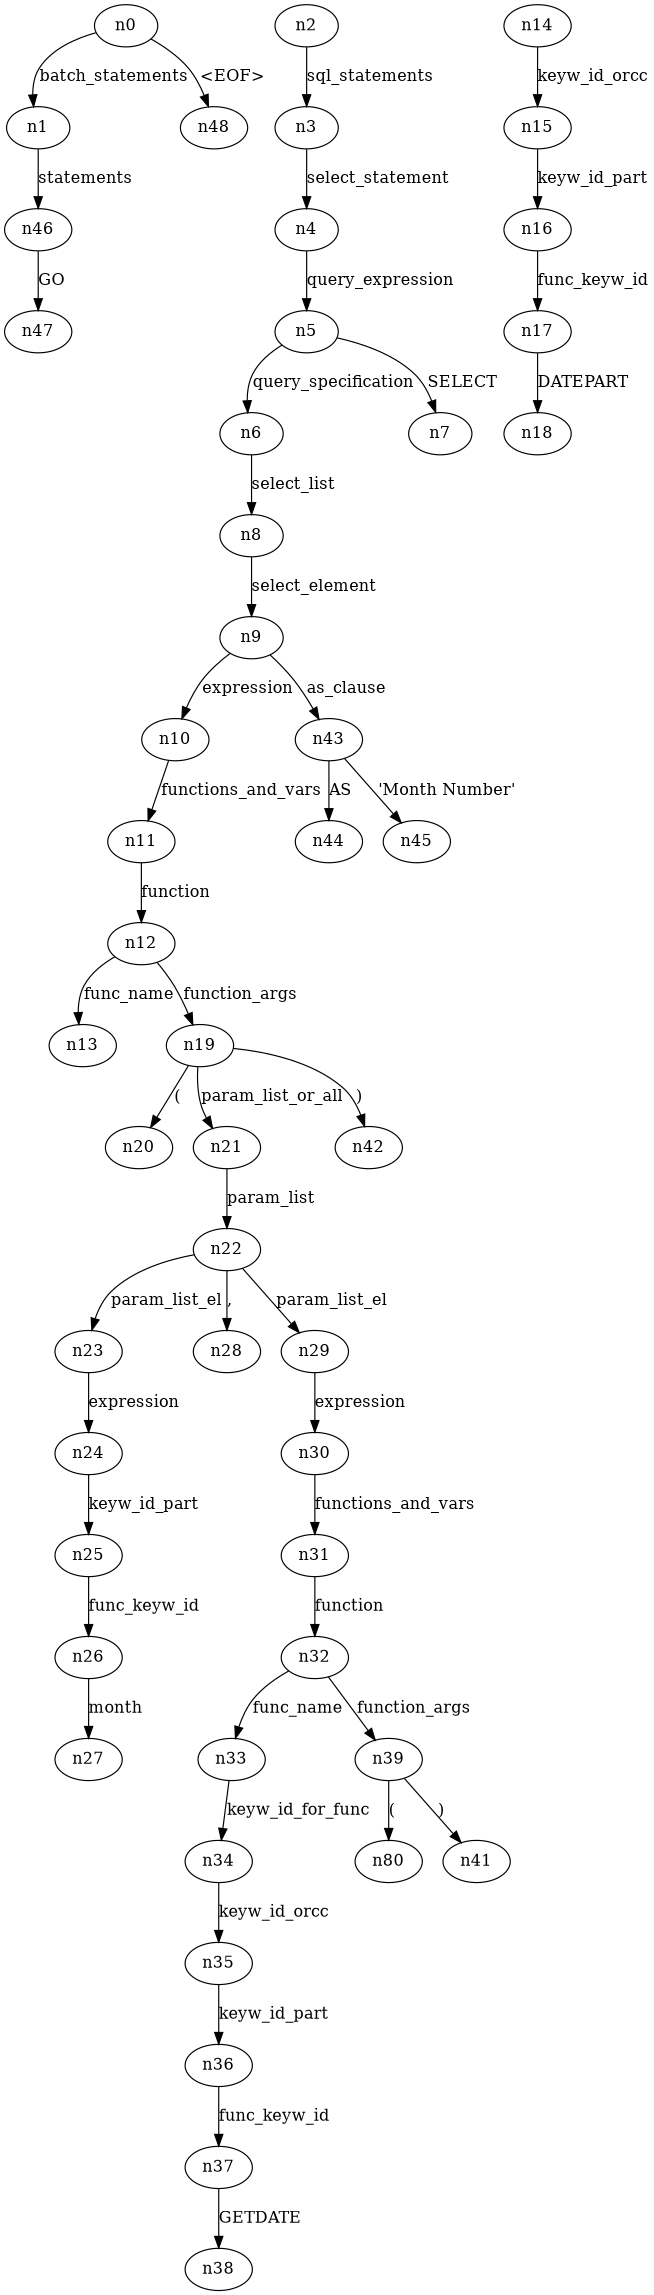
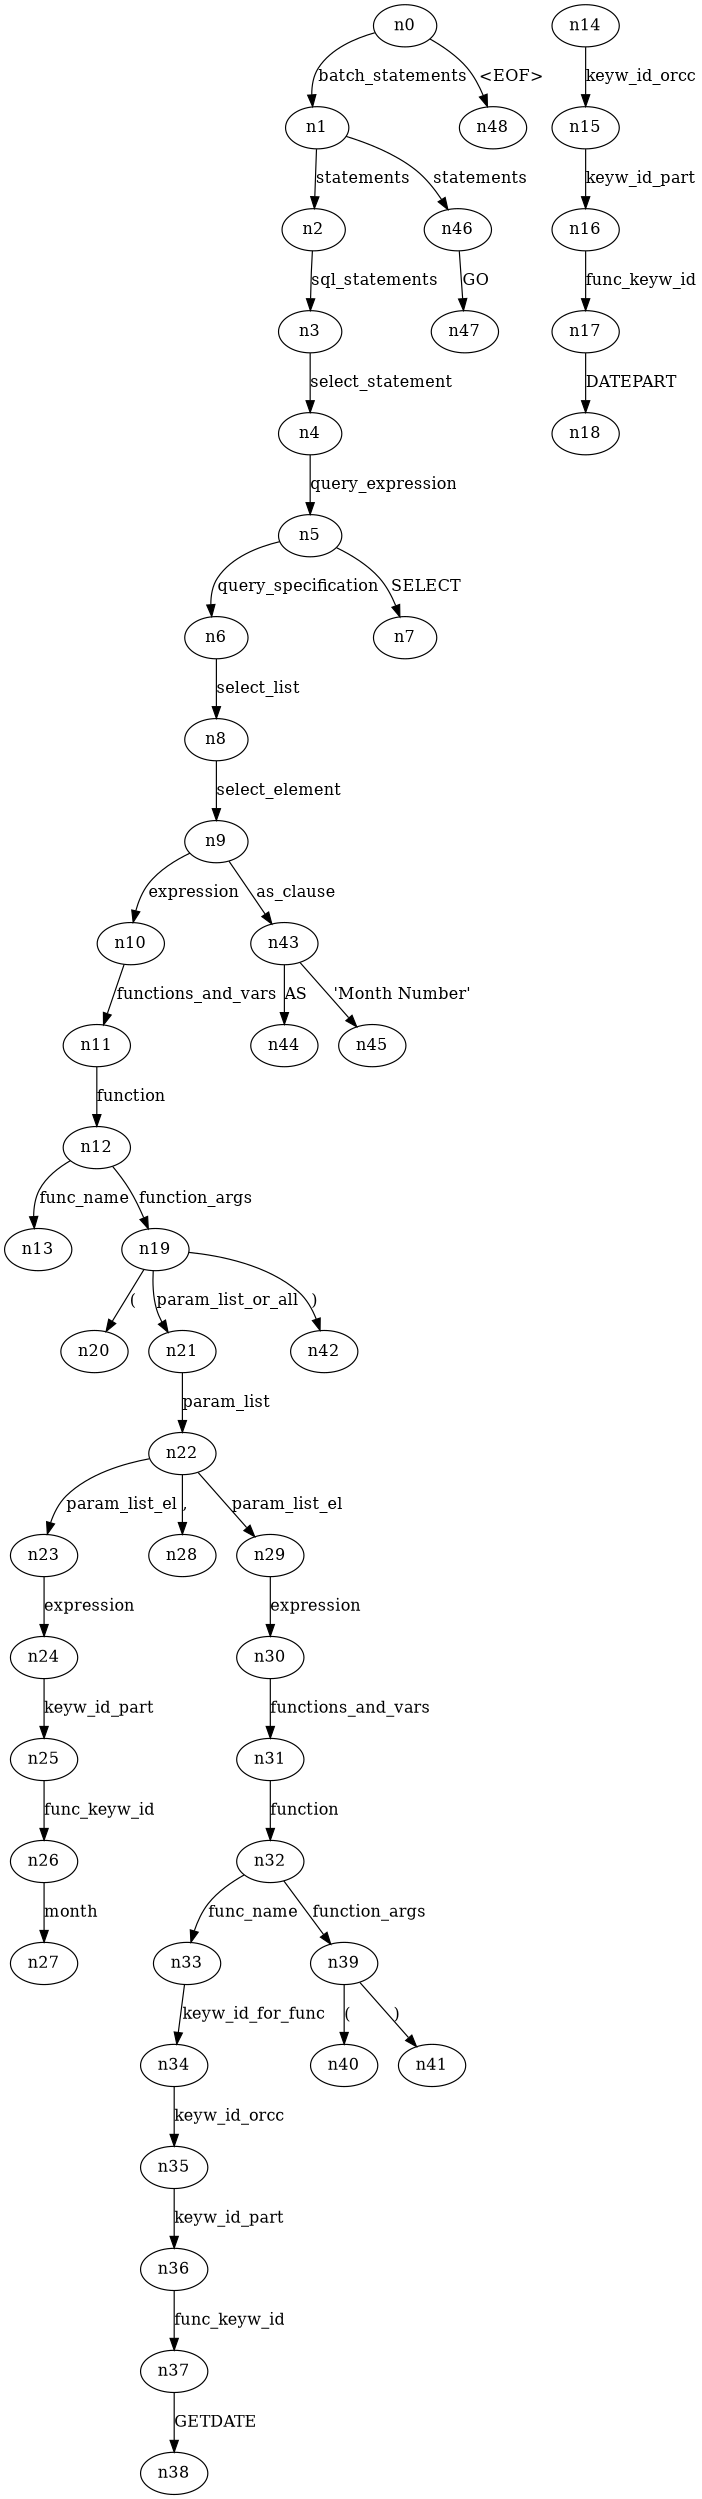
none -> (316, 173)
(389, 1861) -> (344, 2065)
